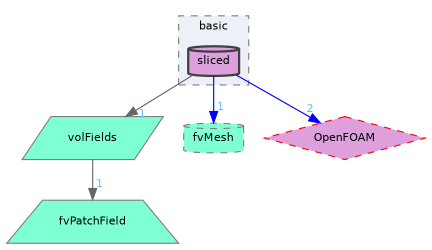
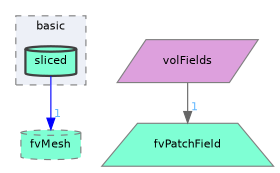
(214, 61) -> (51, 61)
(164, 93) -> none
(93, 138) -> (188, 61)
(345, 138) -> none
